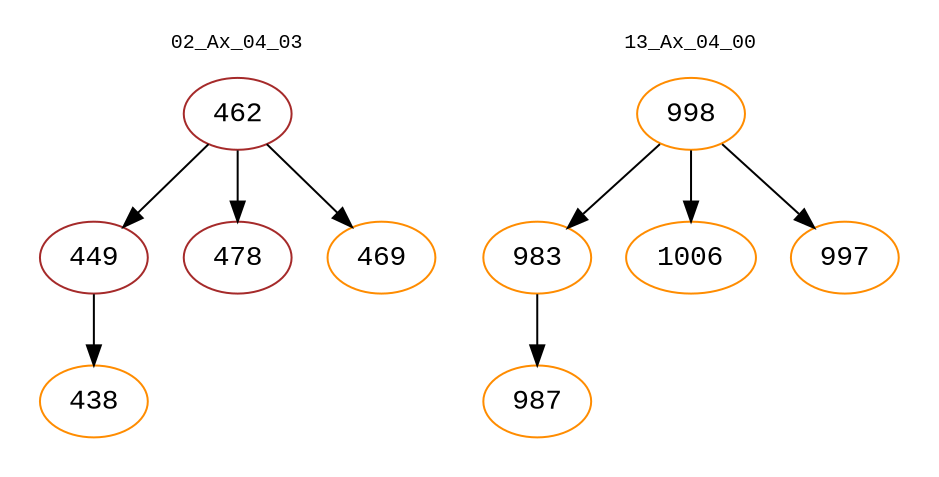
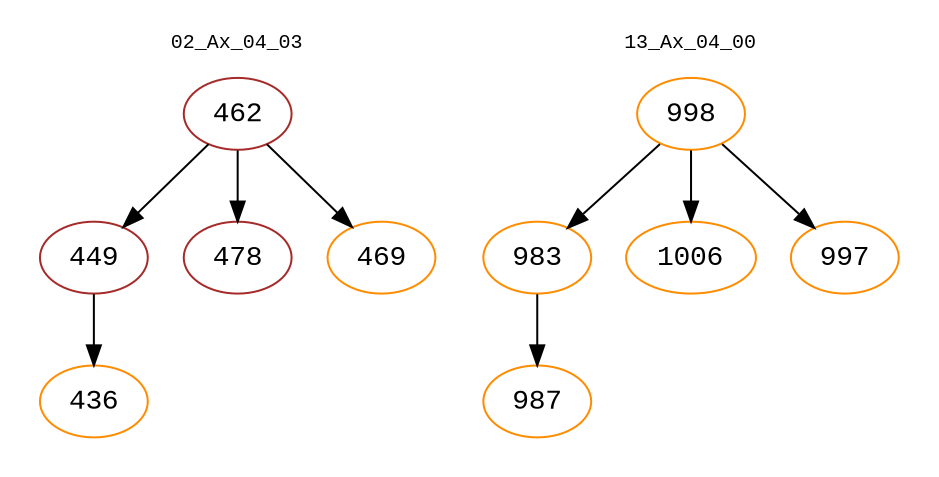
(94, 401) -> (94, 401)
